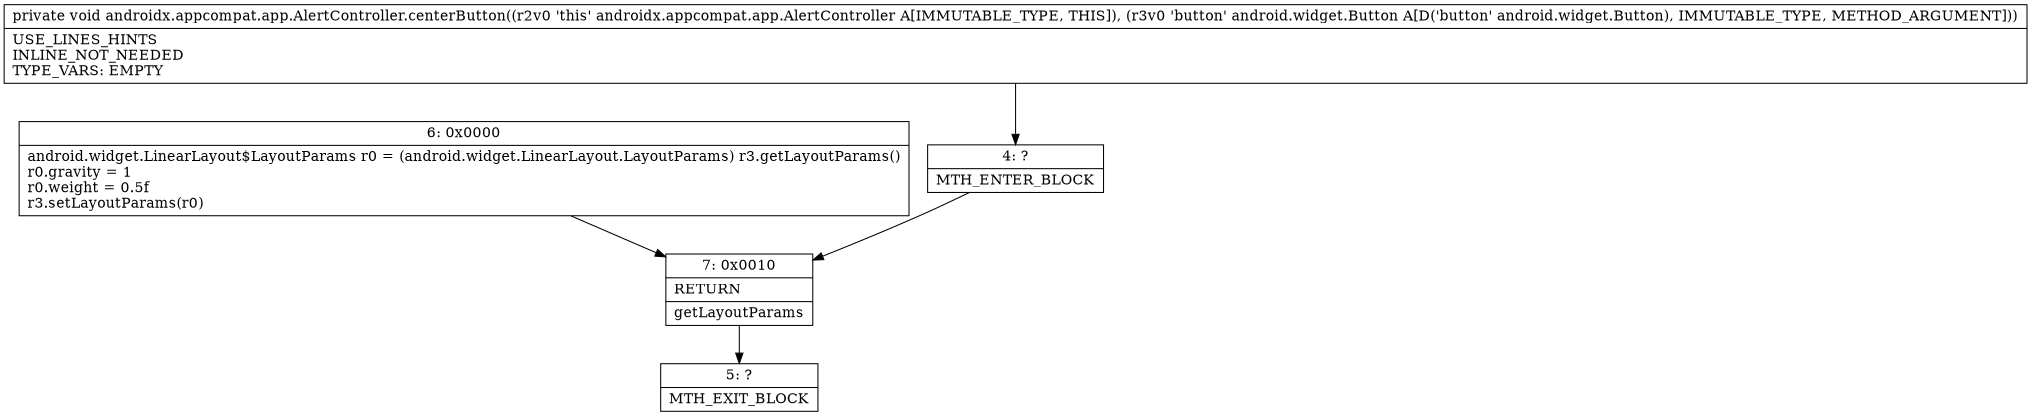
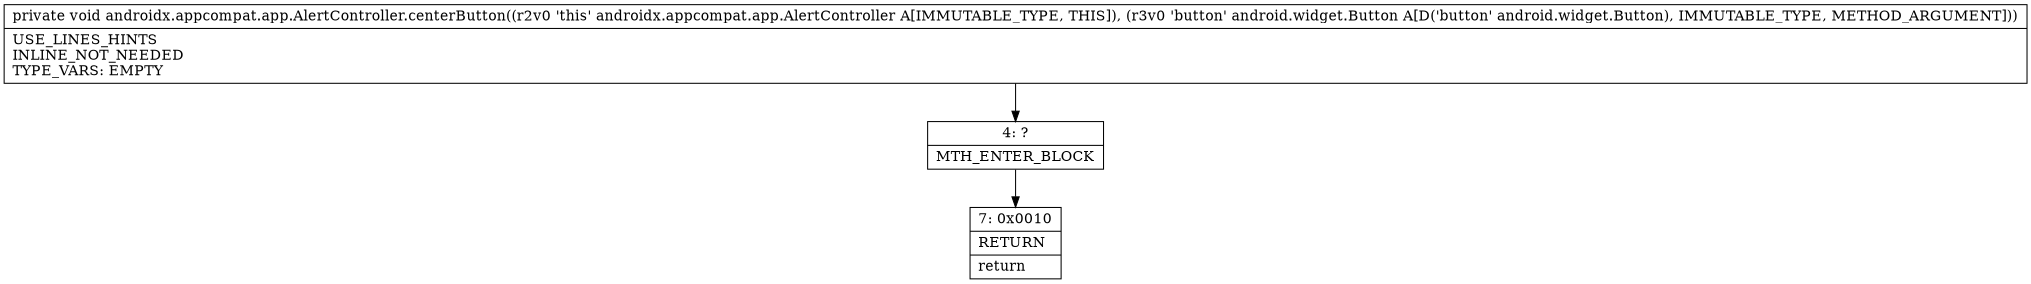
(464, 169) -> none
(739, 313) -> (1002, 266)
(739, 388) -> none
